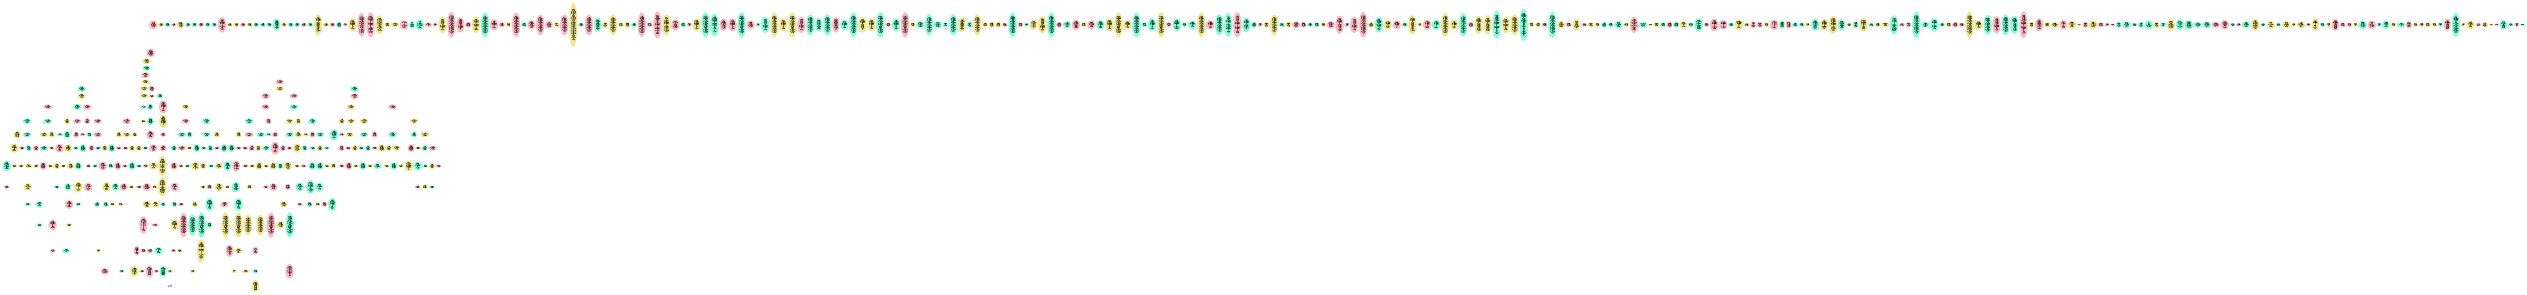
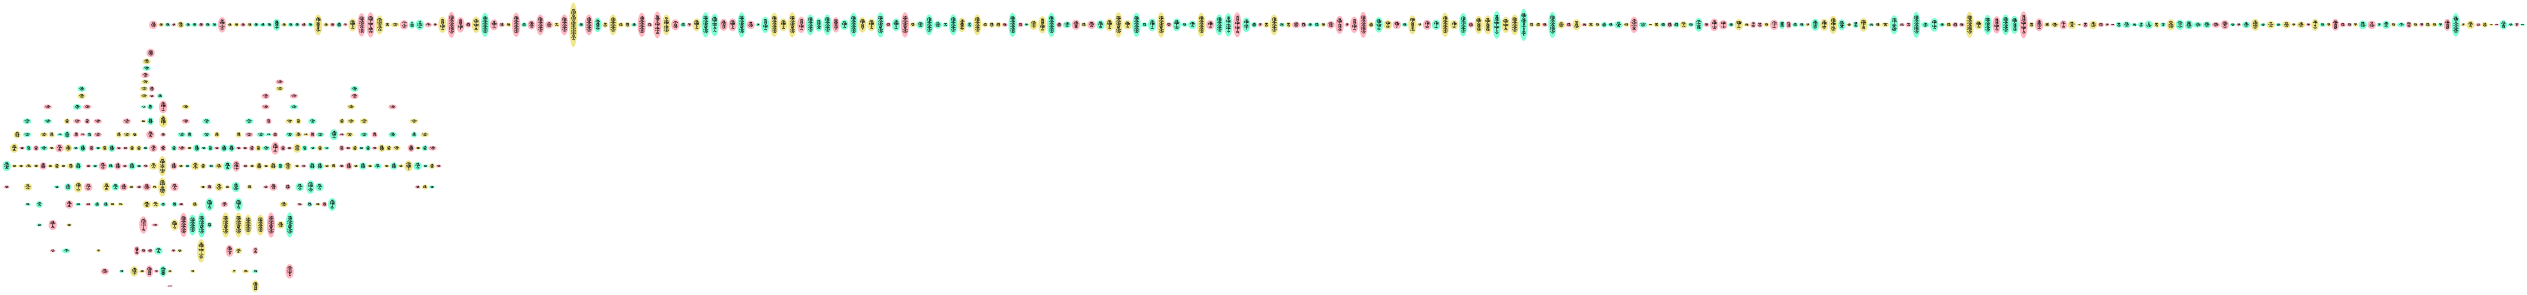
none -> (88, 204)
